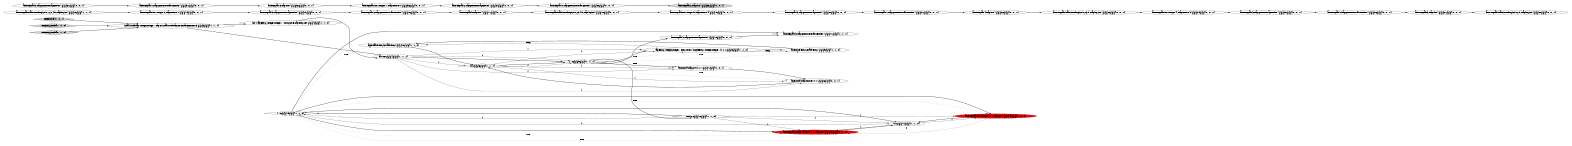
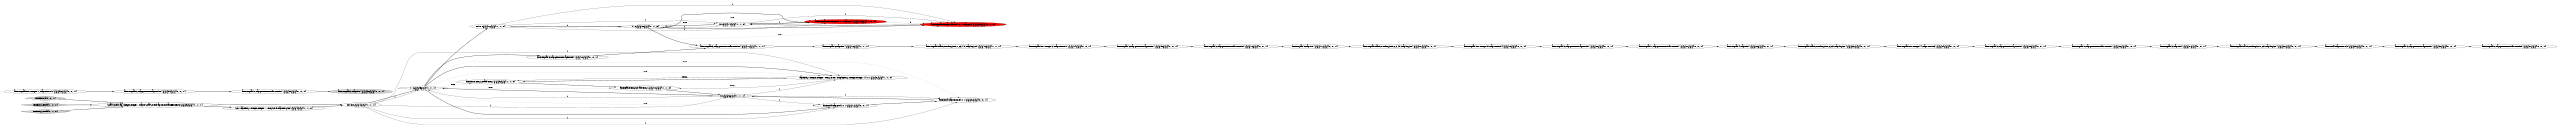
(291, 6) -> none
none -> (846, 47)
none -> (2348, 47)
(325, 72) -> (529, 88)
(701, 116) -> (490, 26)
